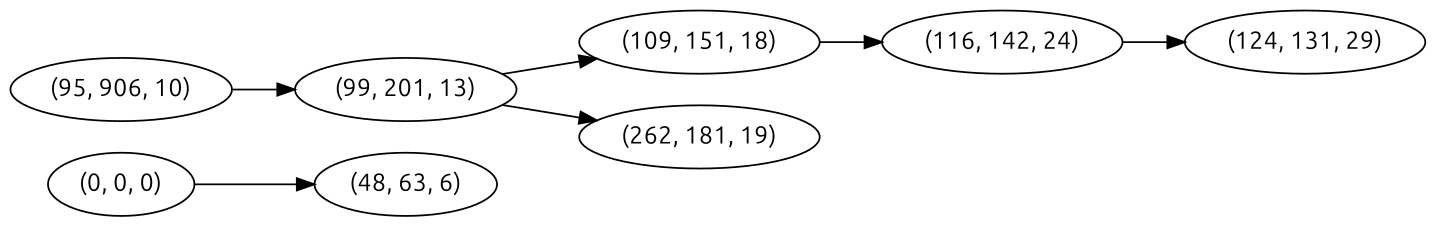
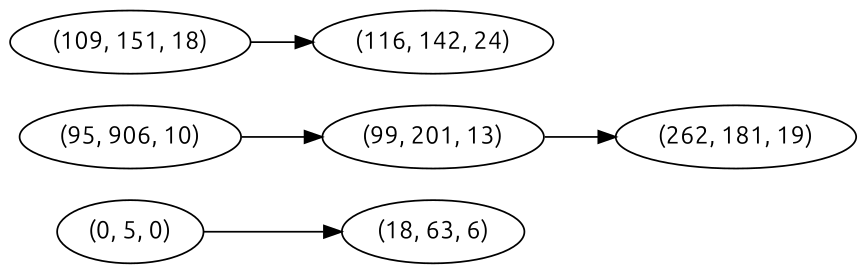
(1305, 42) -> none
(541, 68) -> none
(121, 184) -> (130, 232)
(406, 184) -> (433, 232)
